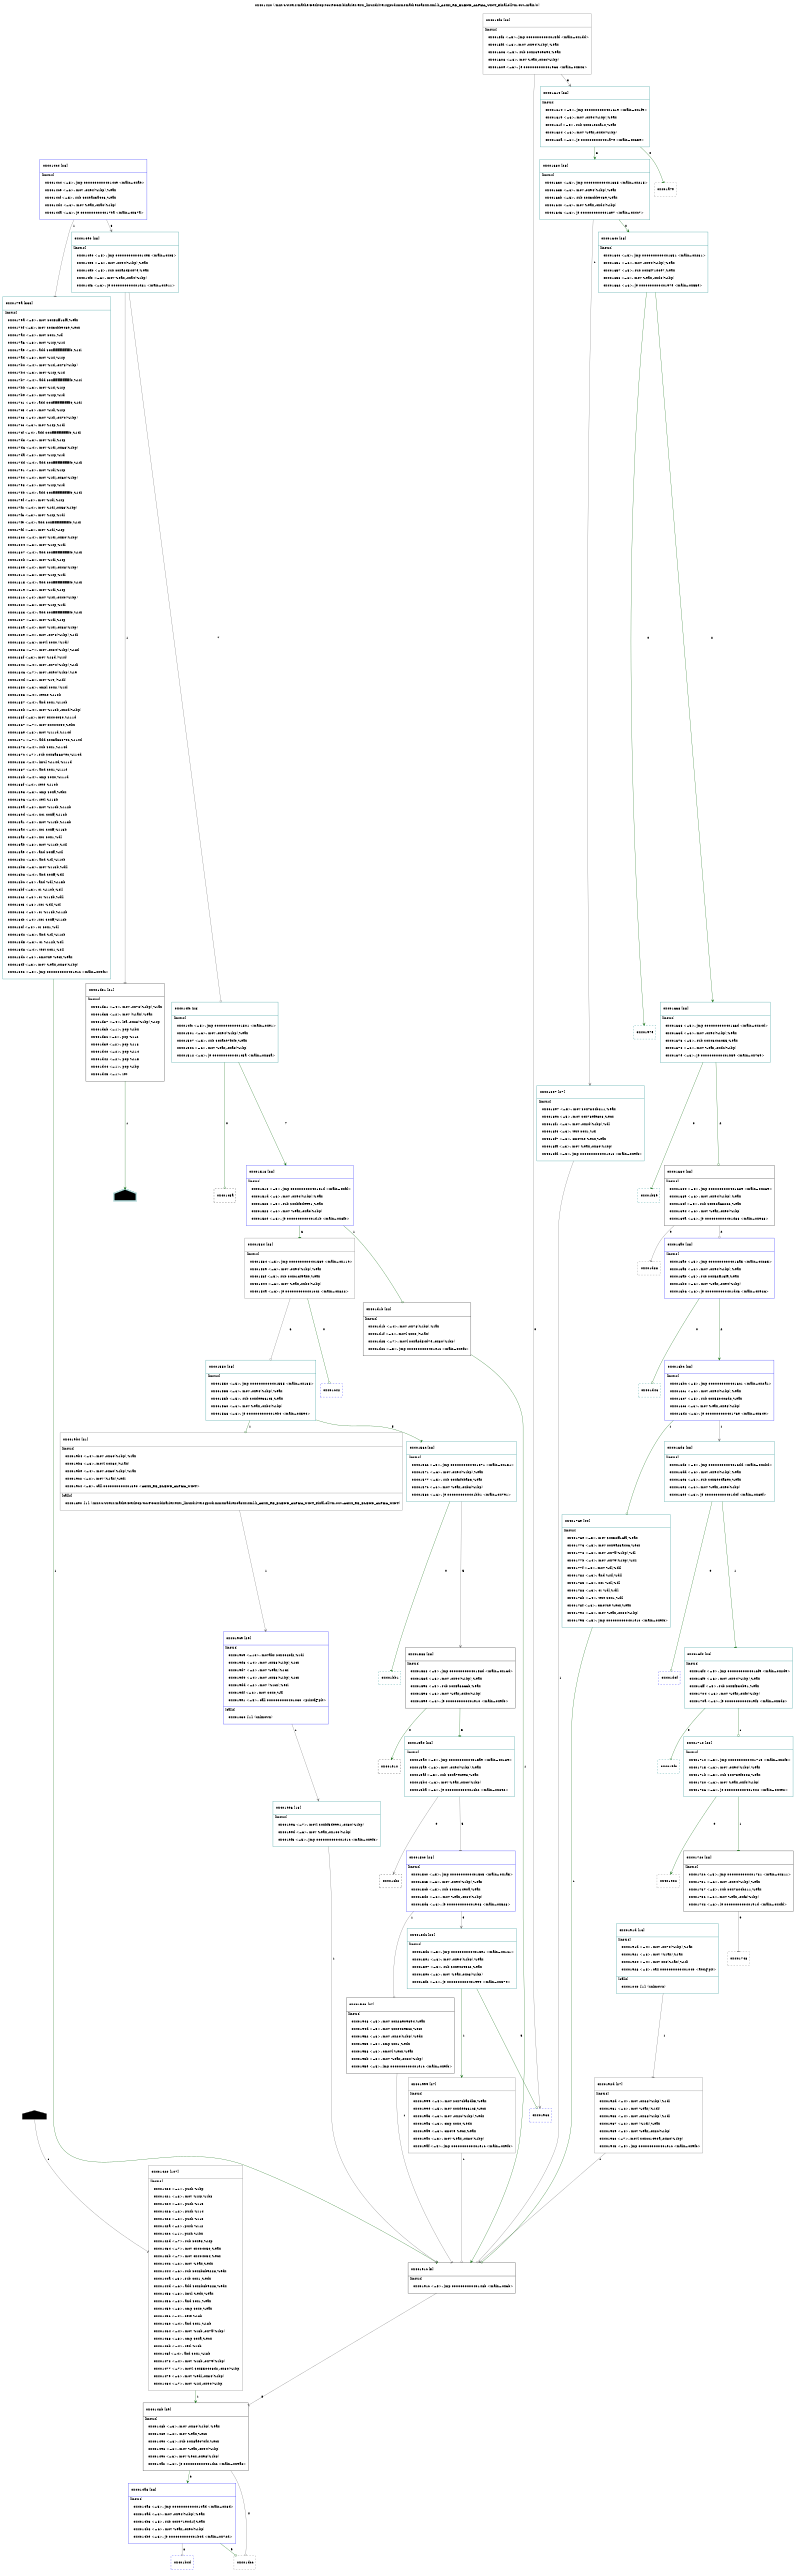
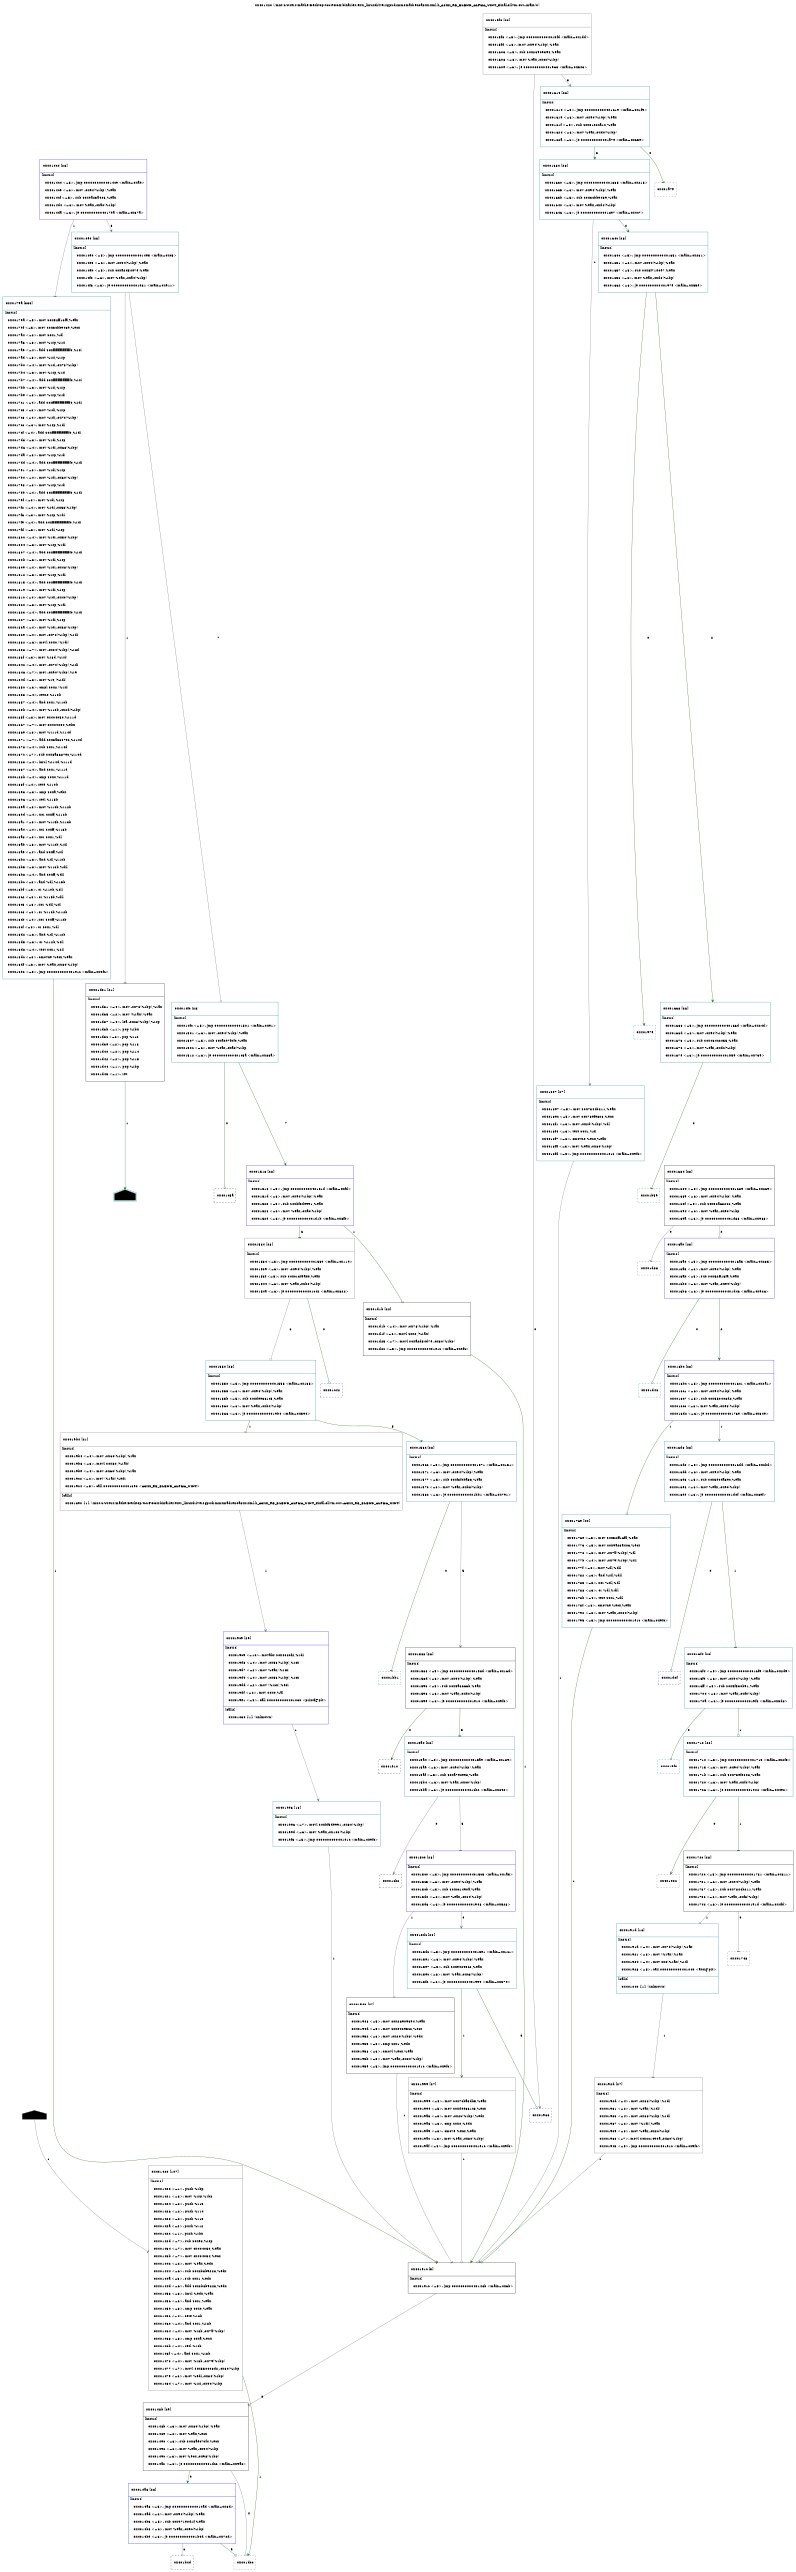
(717, 1113) -> none
none -> (706, 1917)
(196, 2396) -> (258, 2464)
